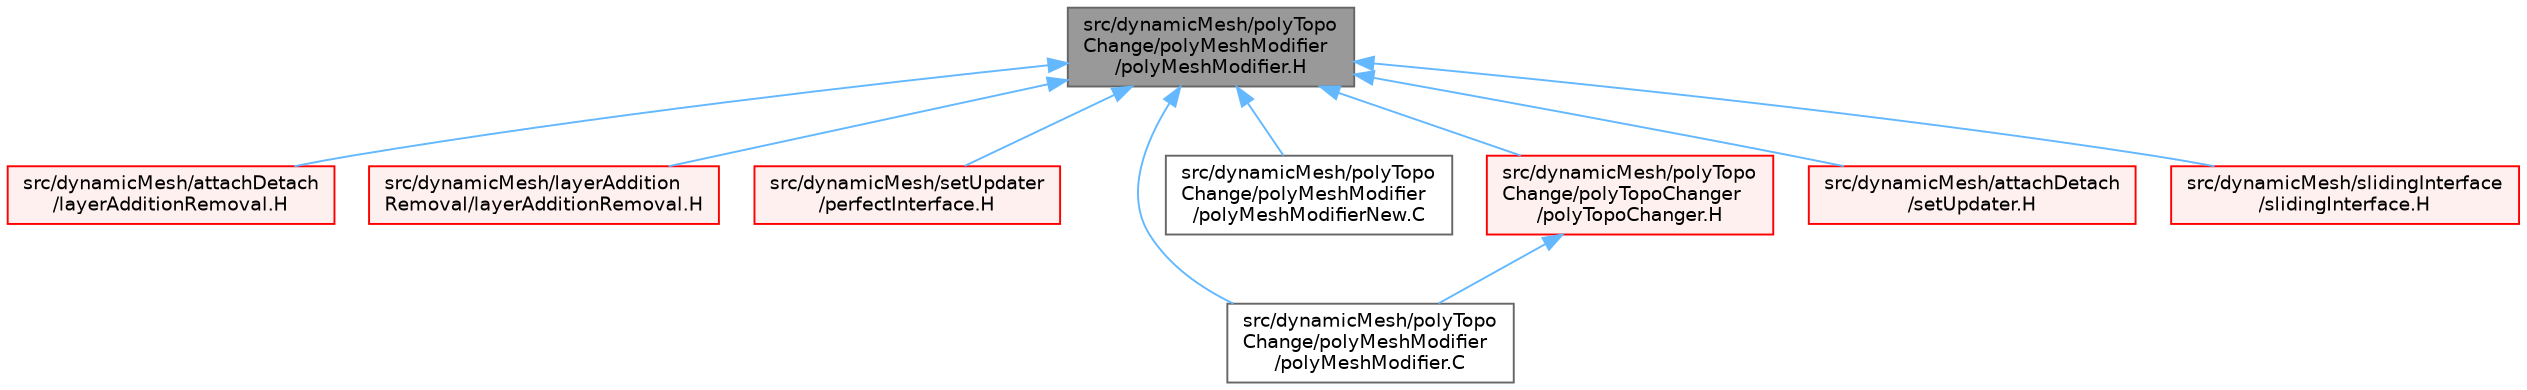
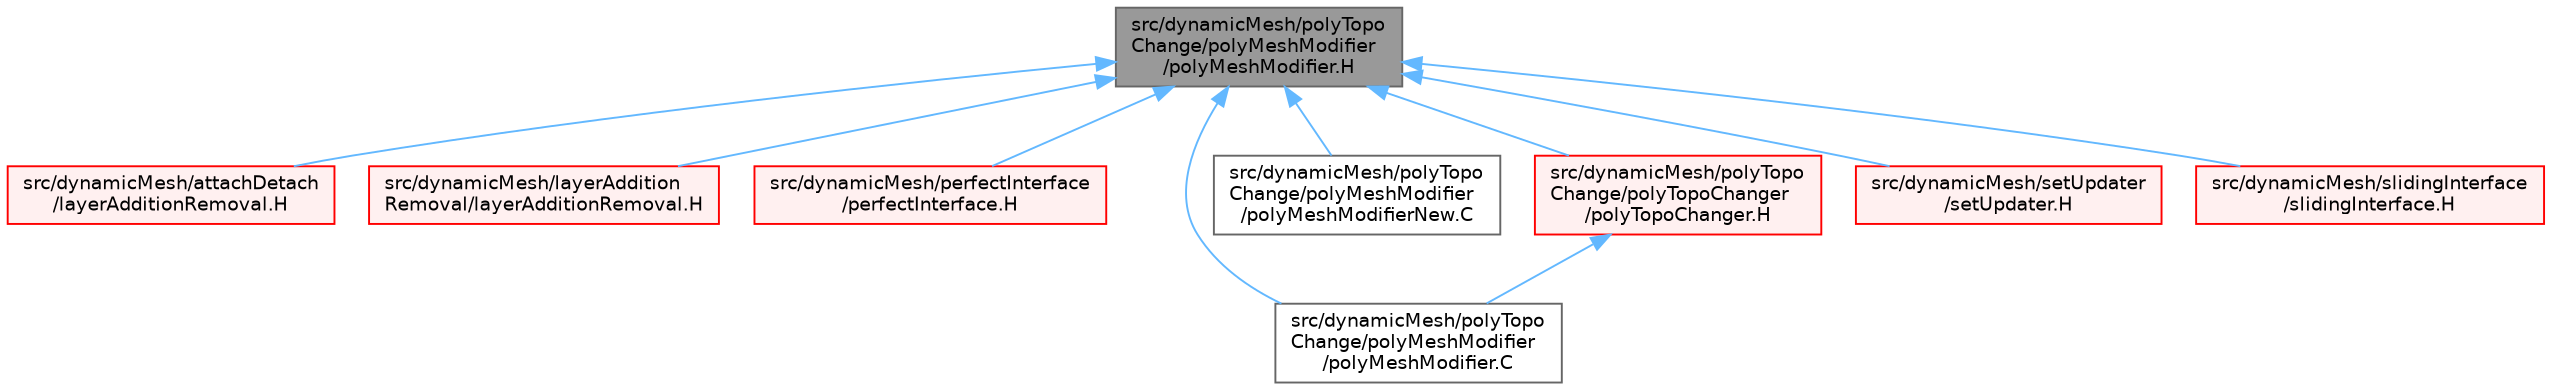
(907, 195) -> (930, 195)
(1972, 195) -> (2009, 195)
